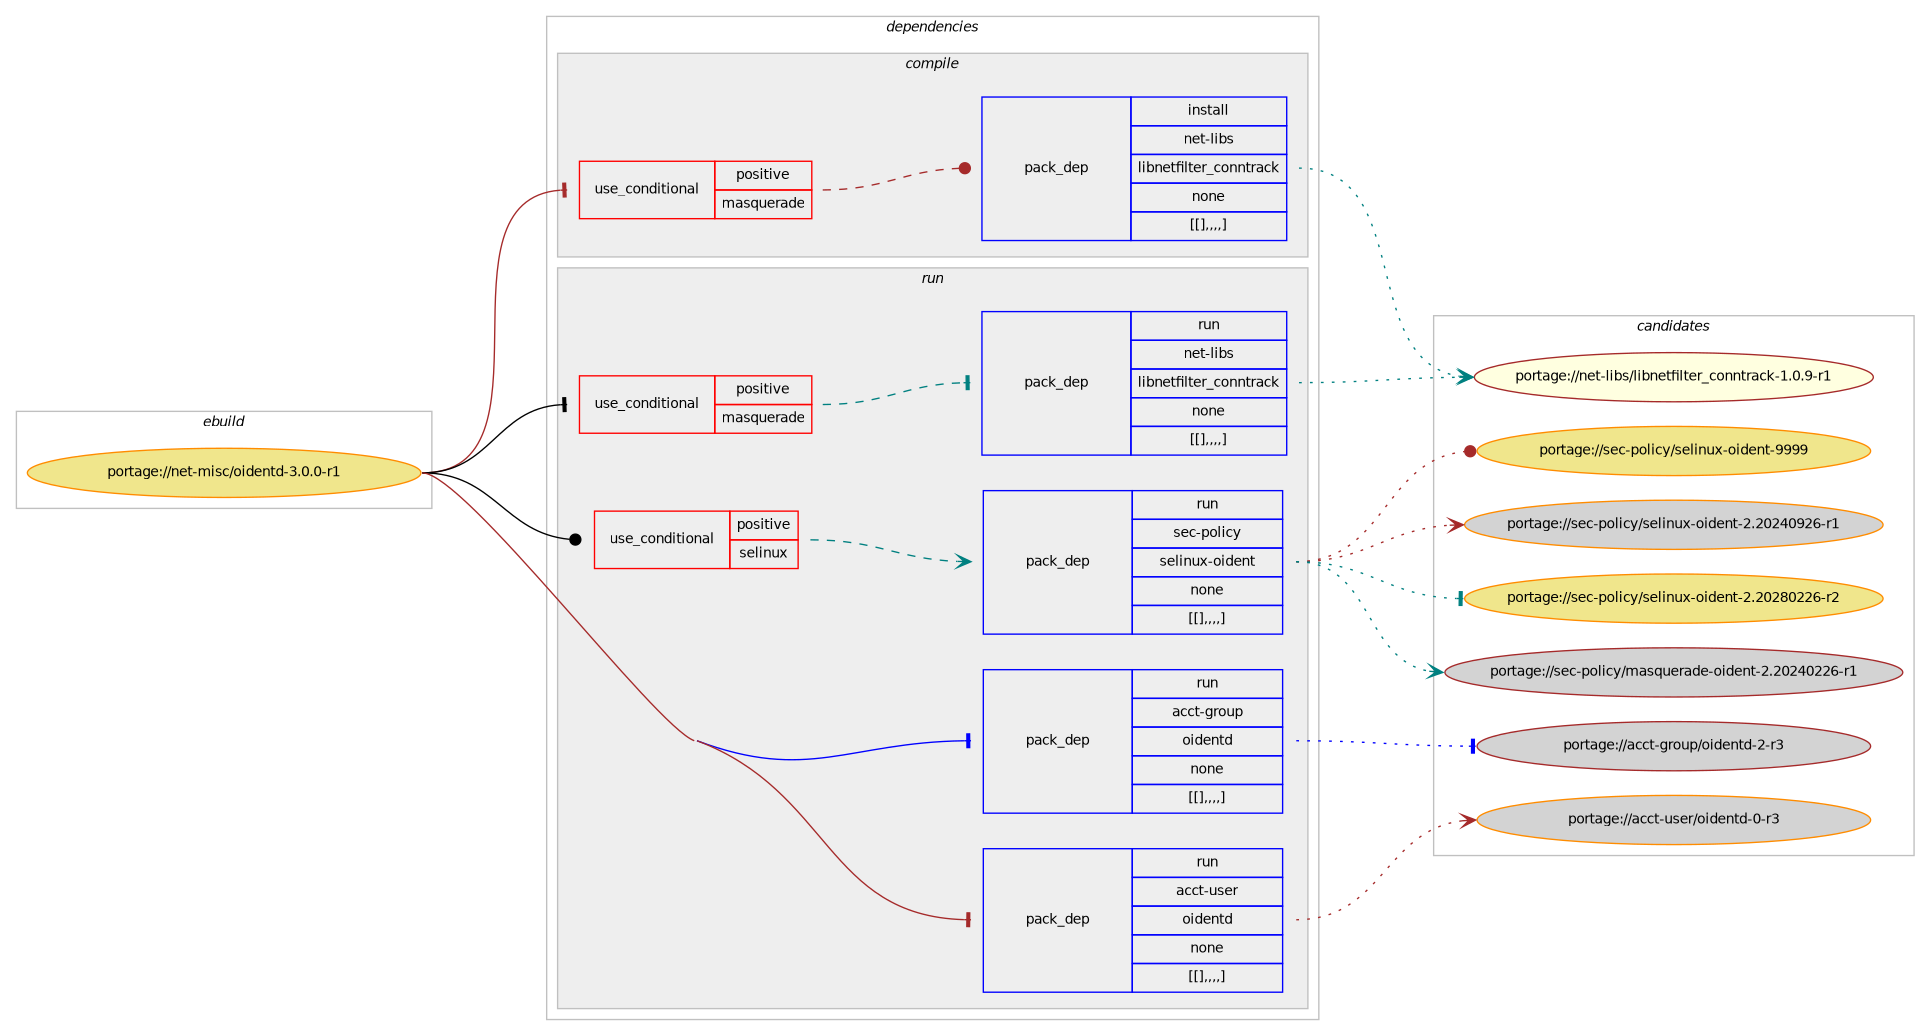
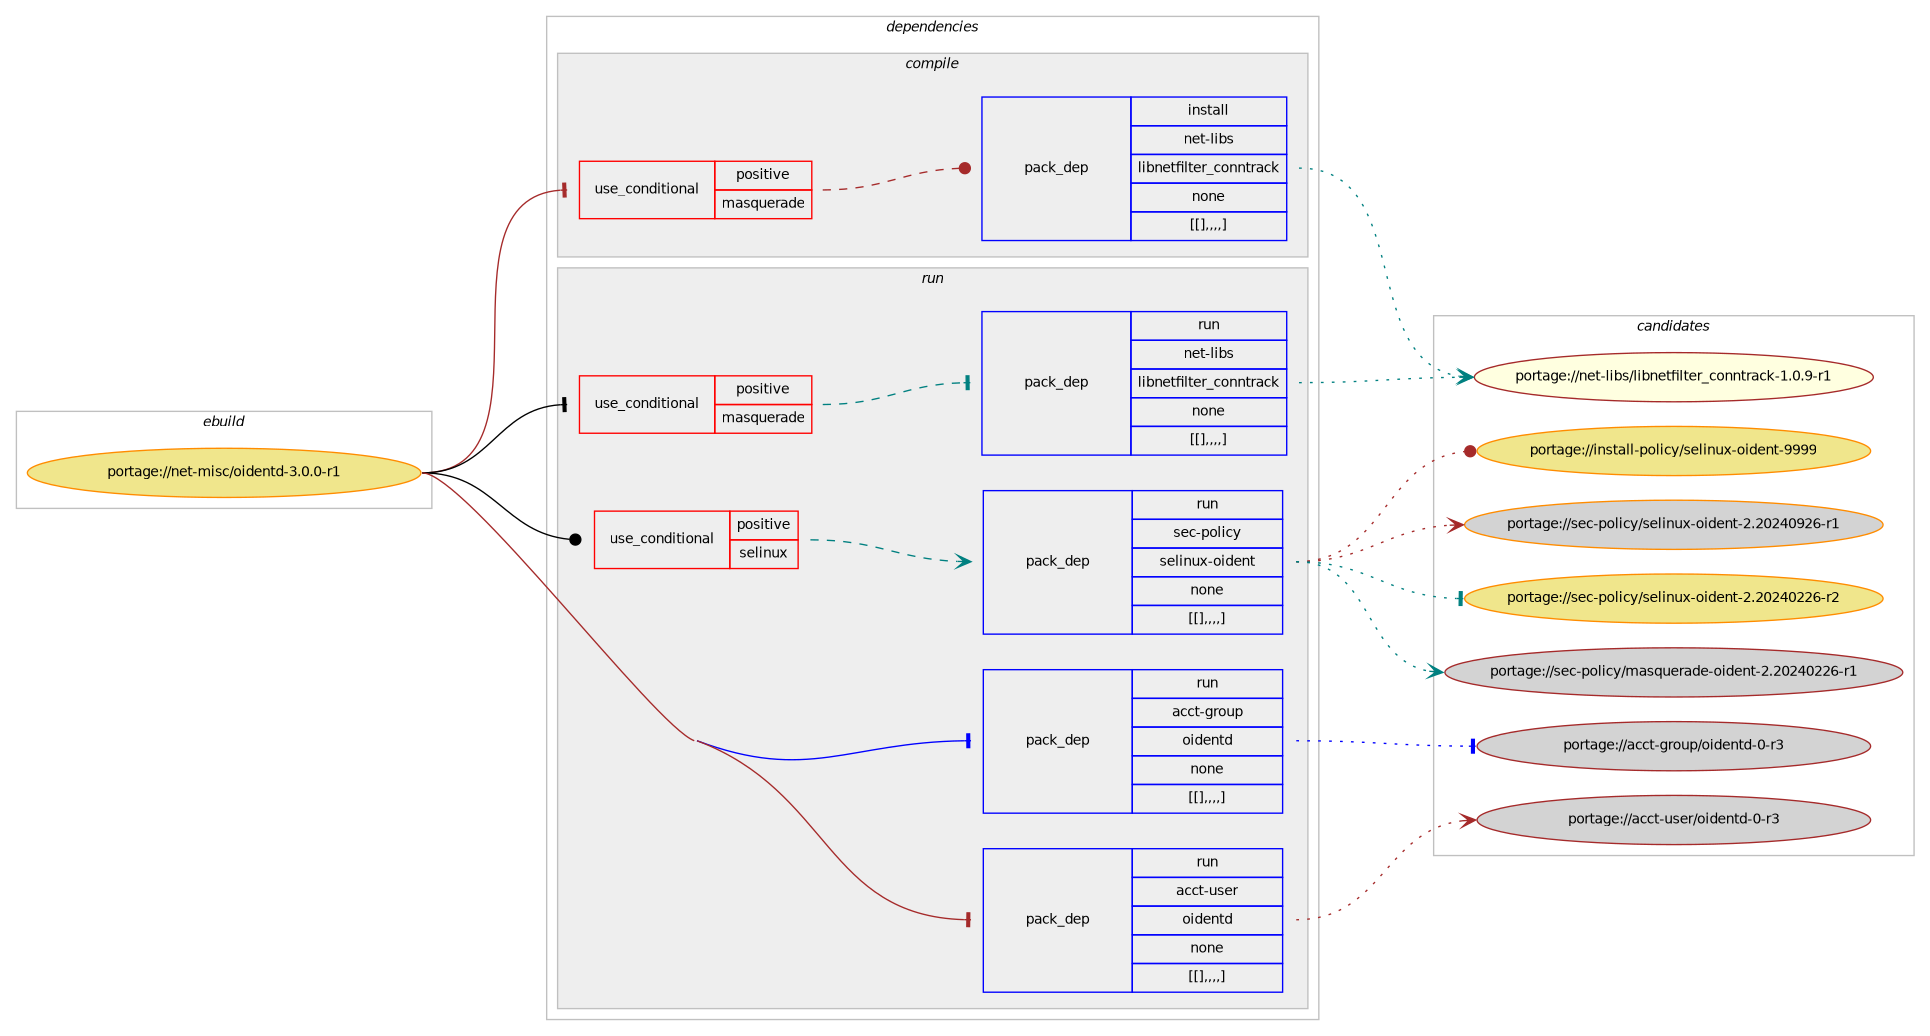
(1674, 451) -> (1674, 451)
(1674, 599) -> (1674, 599)
(1674, 746) -> (1674, 746)
(1674, 820) -> (1674, 820)
